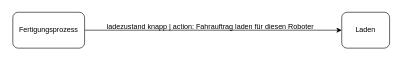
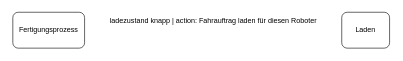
(210, 27) -> (213, 21)
(208, 30) -> none
